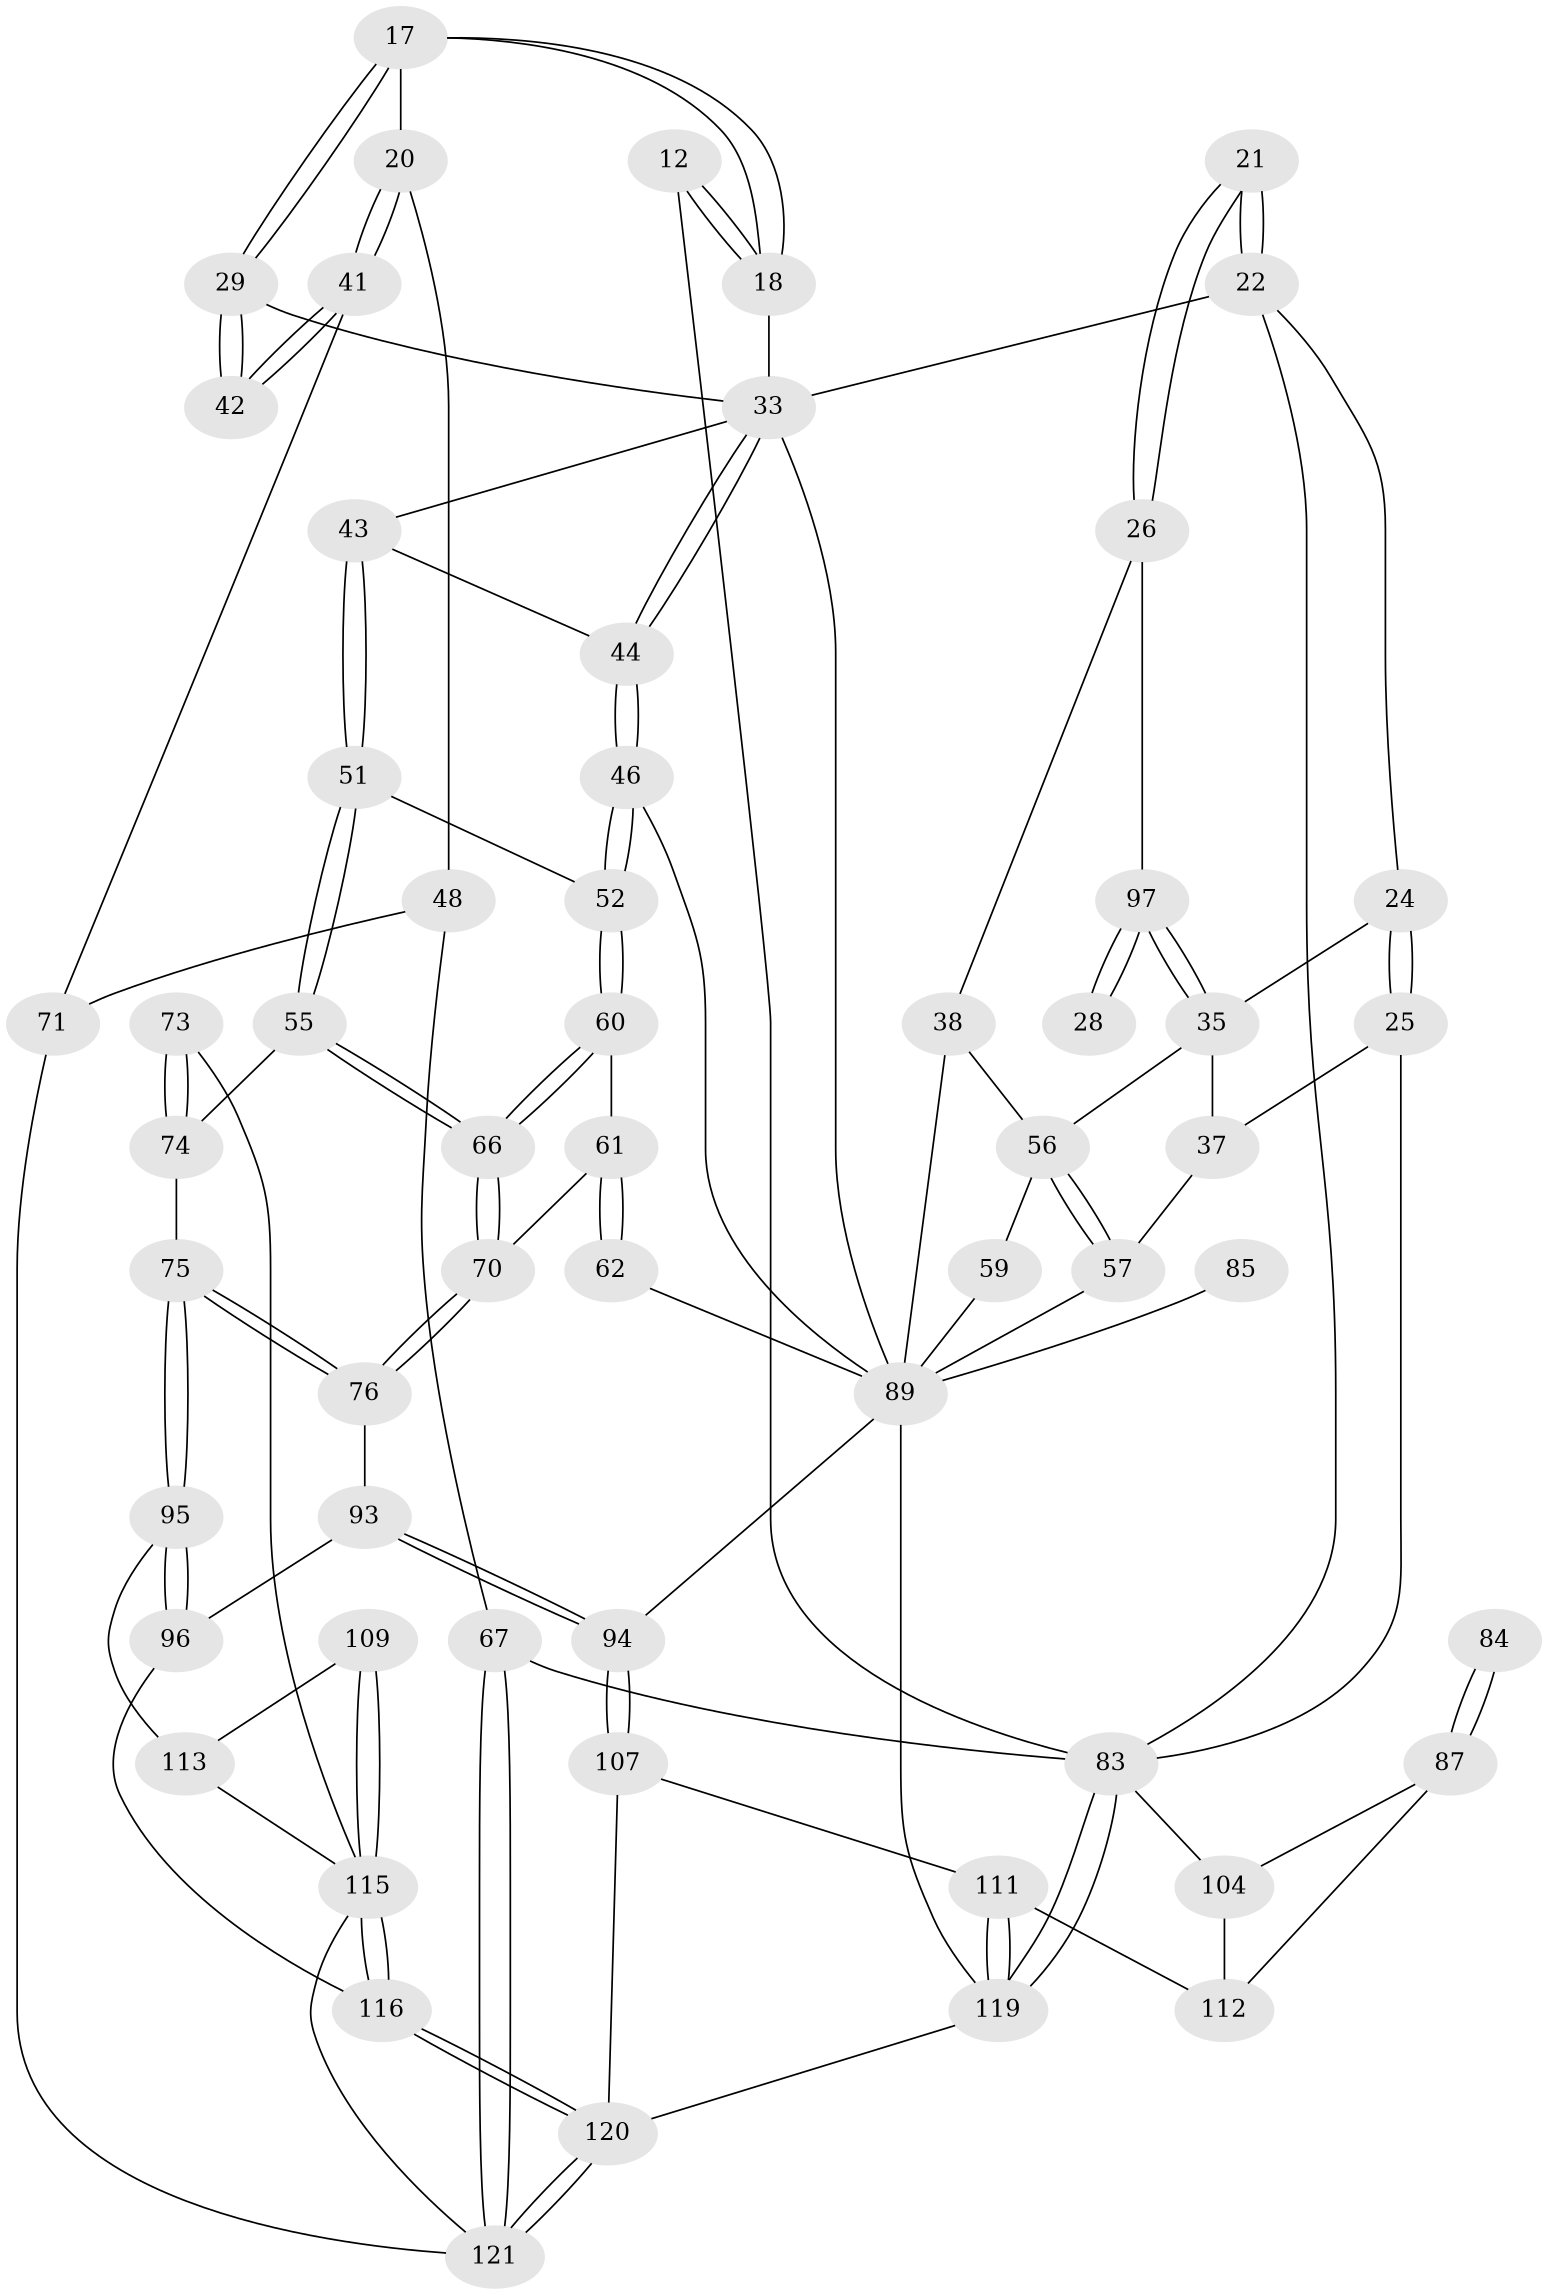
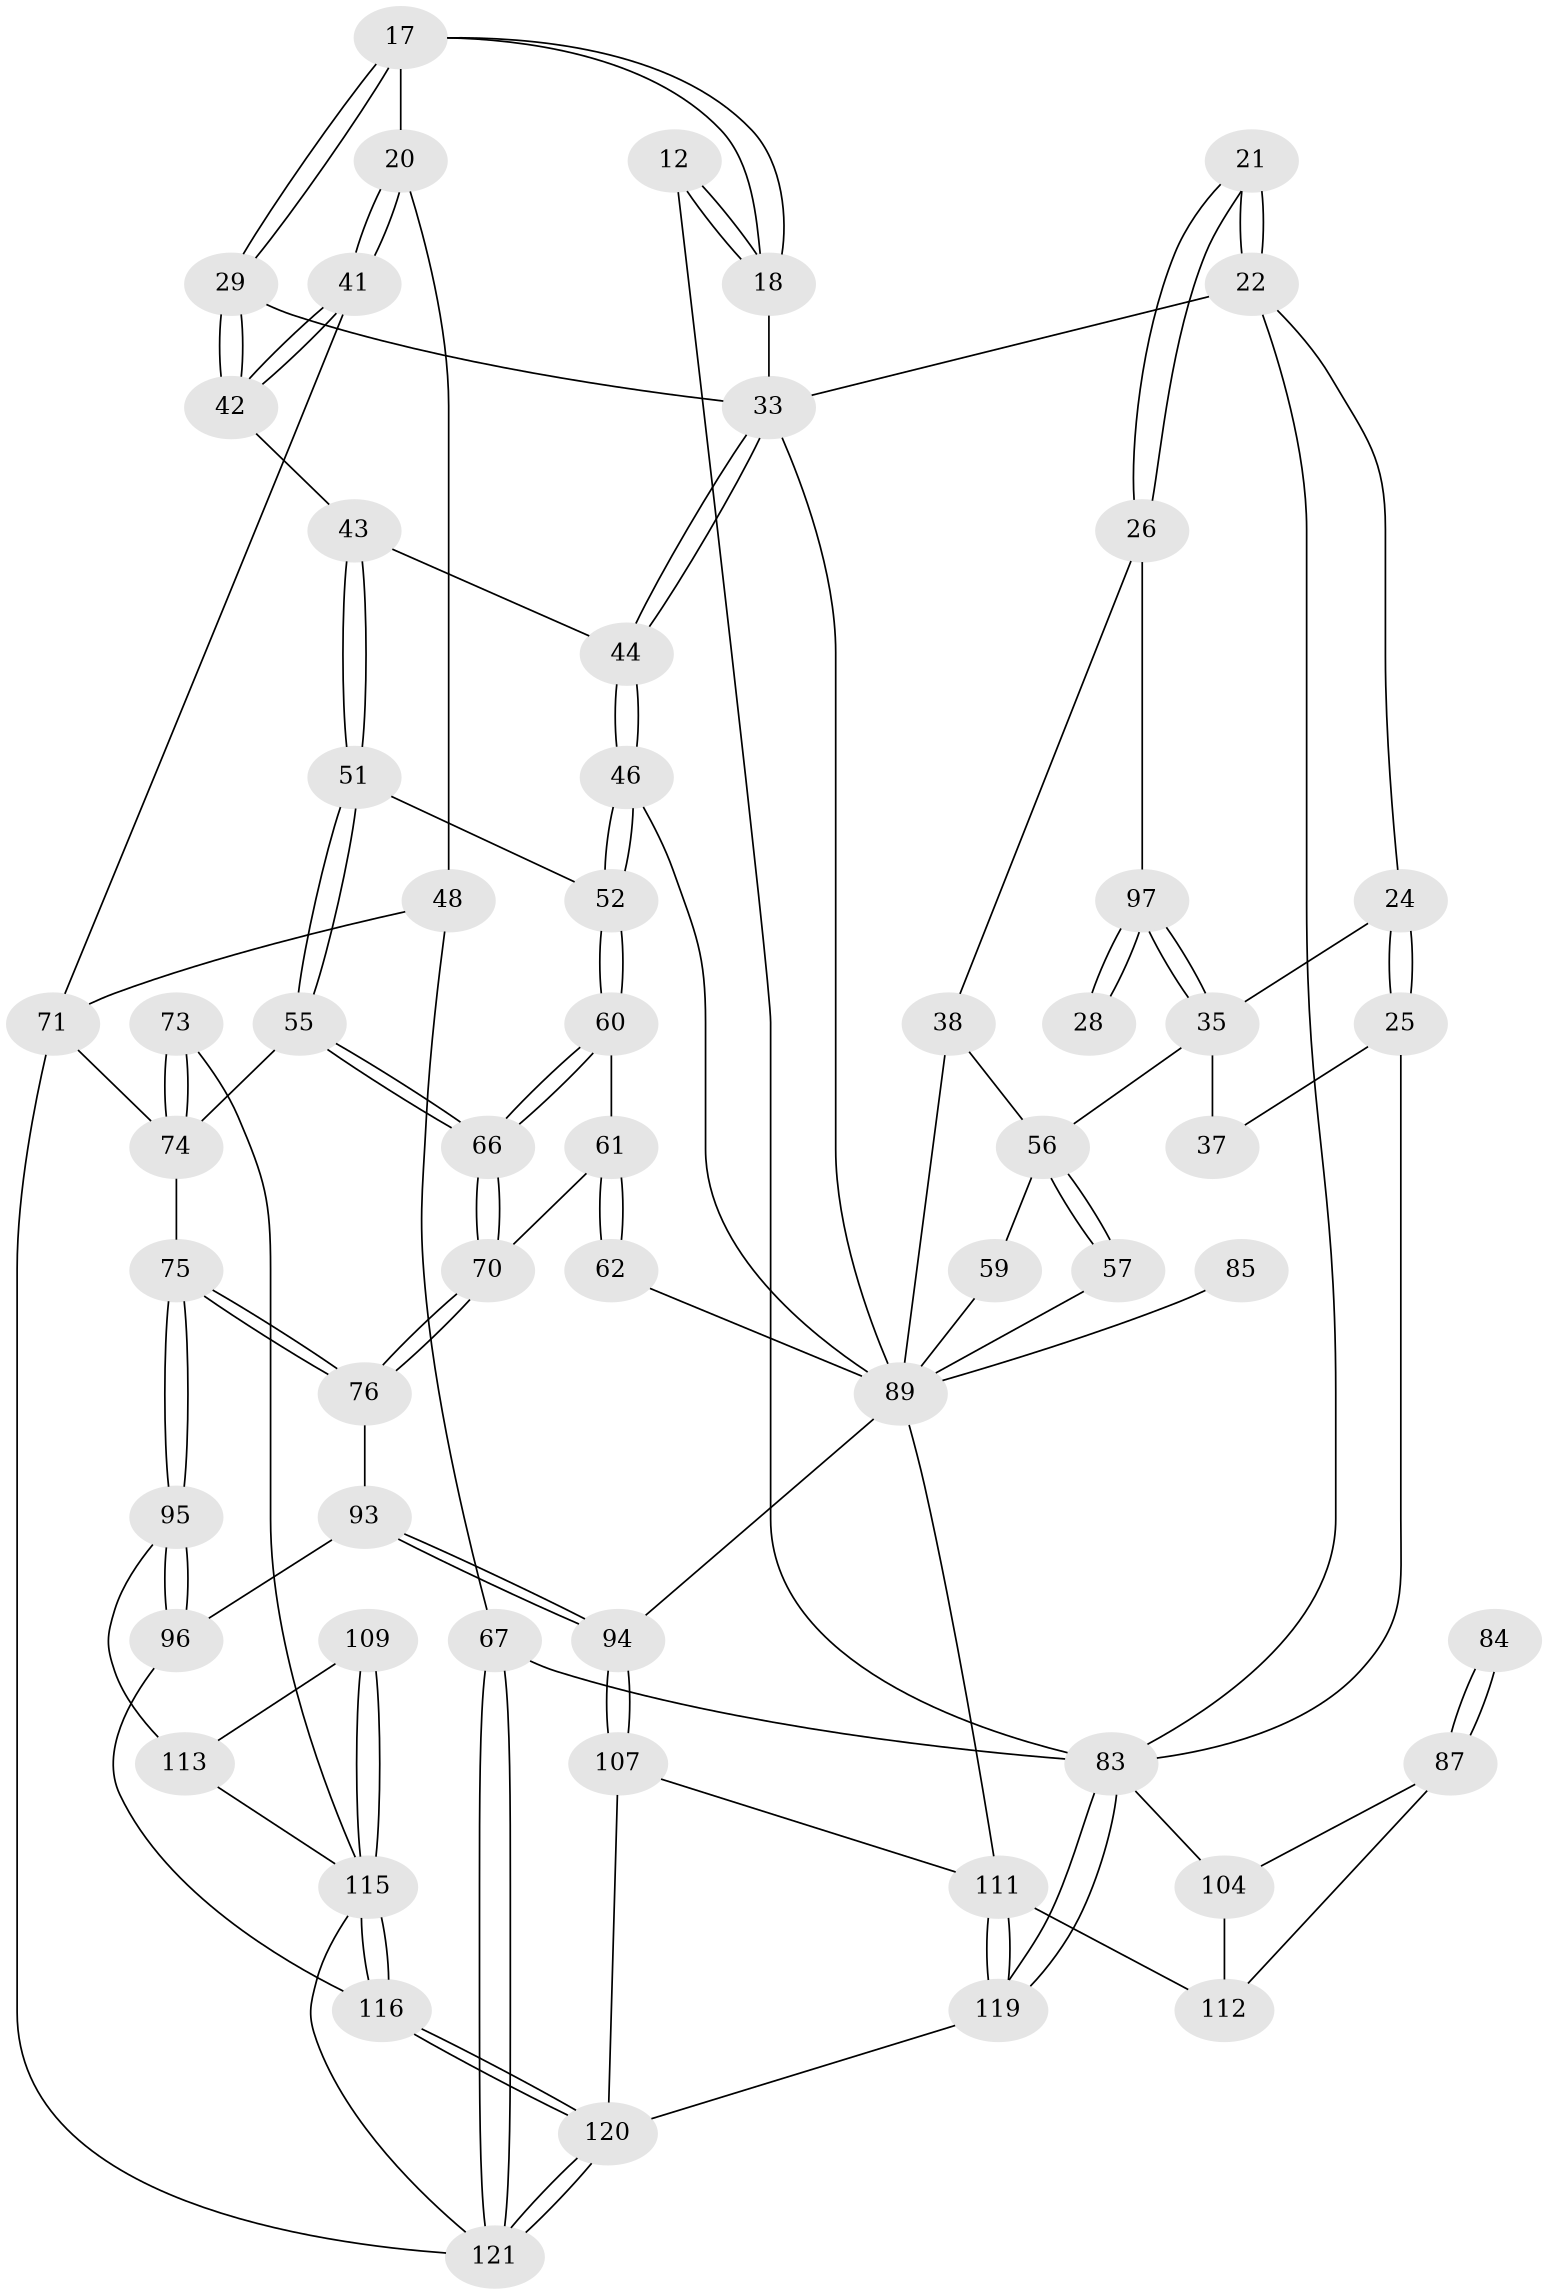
(561, 469) -> (293, 469)
none -> (115, 1086)
(1165, 1209) -> none
(901, 1713) -> (956, 1640)
